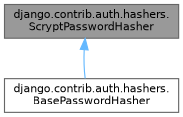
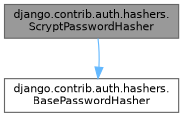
(84, 64) -> (99, 53)
